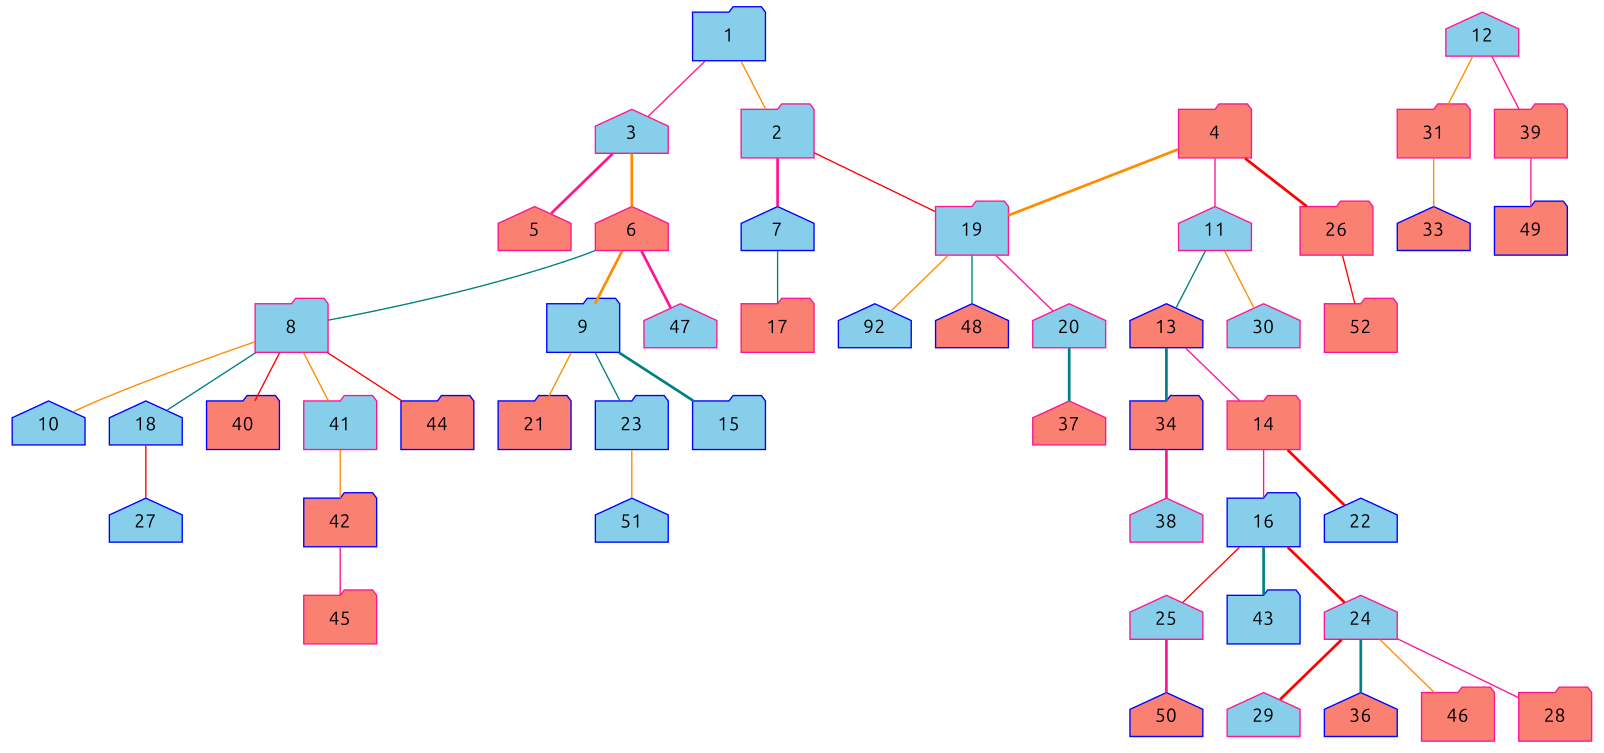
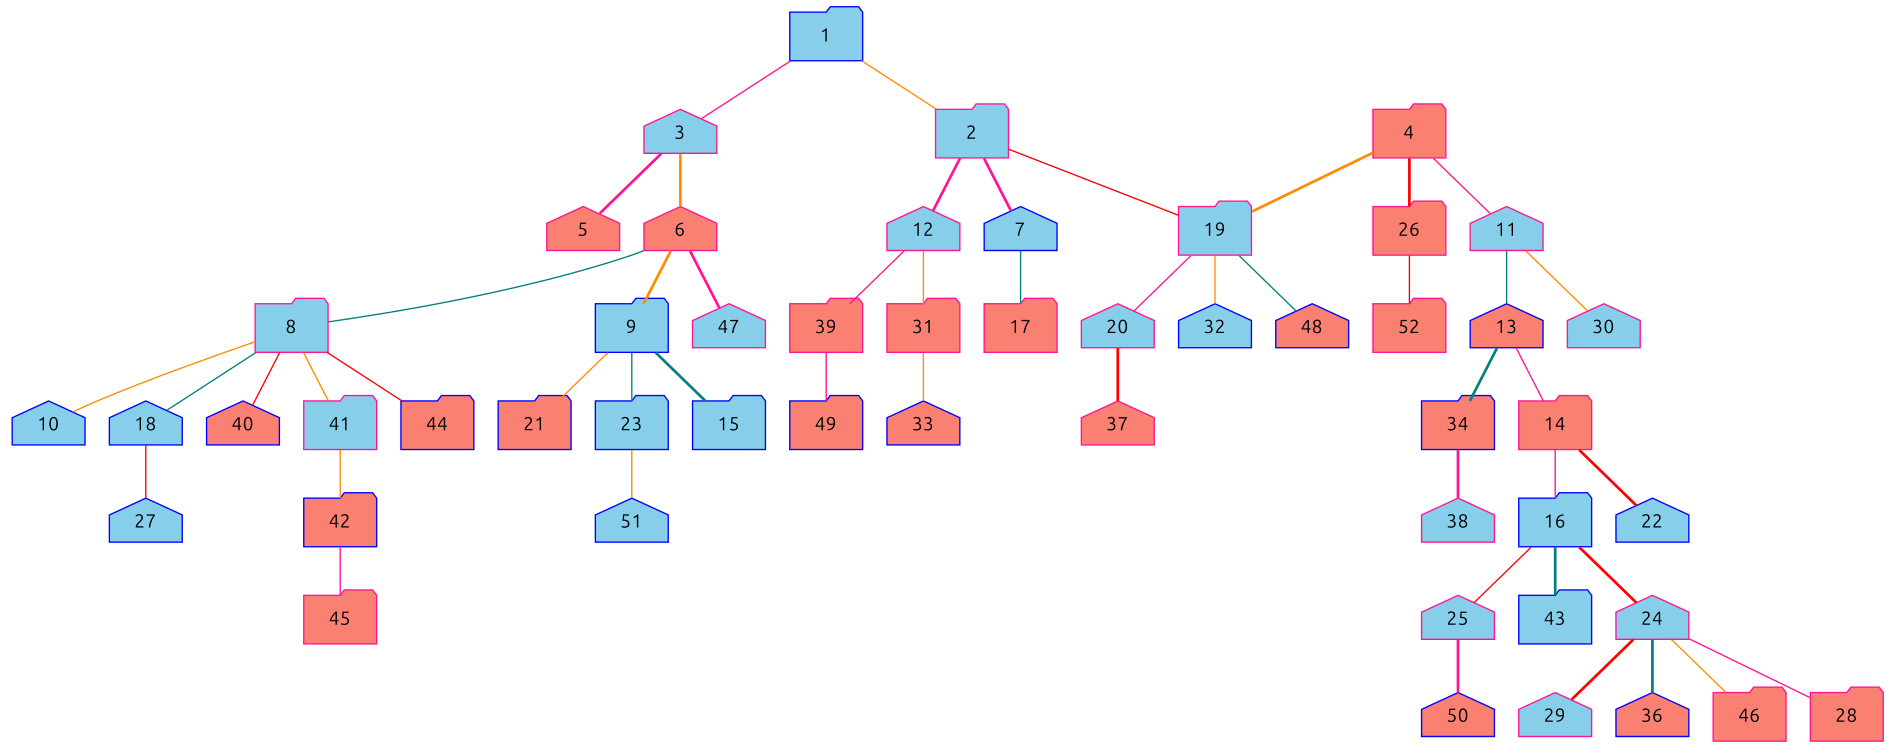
none -> (946, 185)
(875, 328) -> (1215, 328)
(1069, 374) -> (1118, 374)
(243, 425) -> (243, 425)
